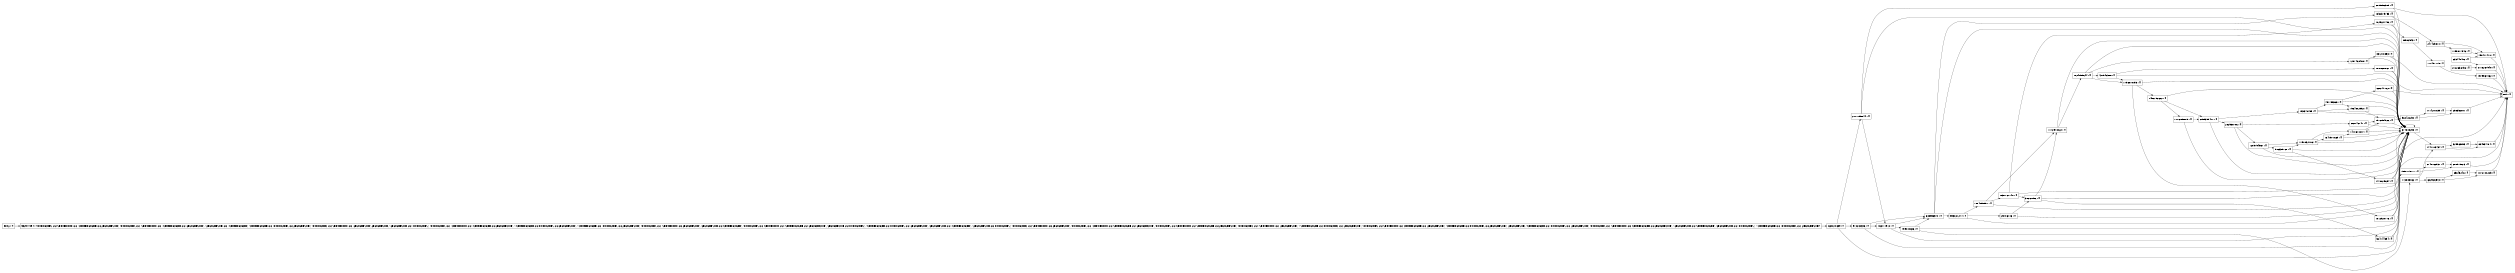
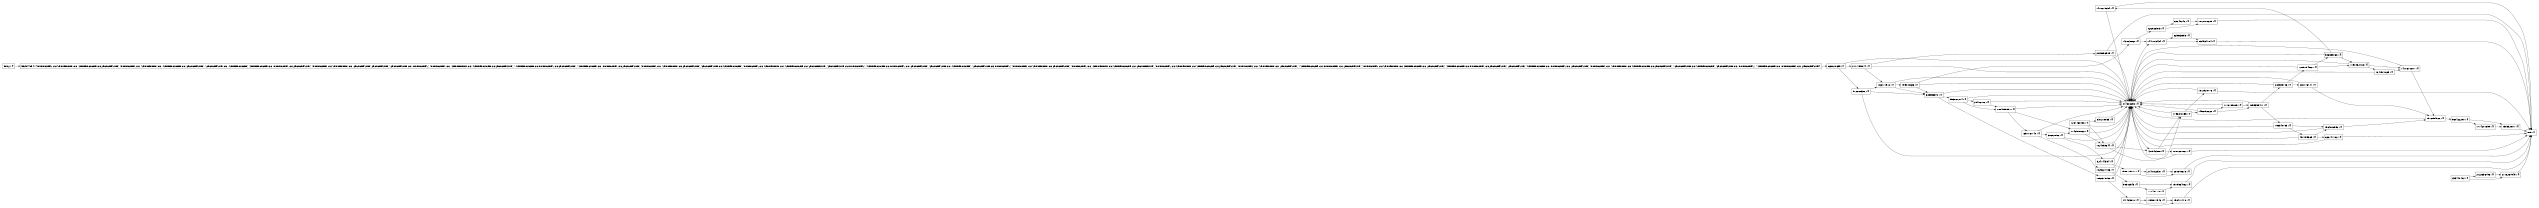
(2473, 57) -> (2472, 177)
(2217, 62) -> (2097, 134)
(2282, 76) -> (2138, 133)
(2442, 83) -> none
none -> (2155, 185)
(2020, 208) -> (1993, 106)
